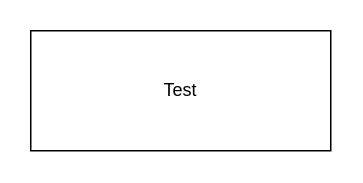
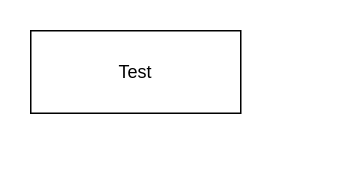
(181, 91) -> (136, 72)
